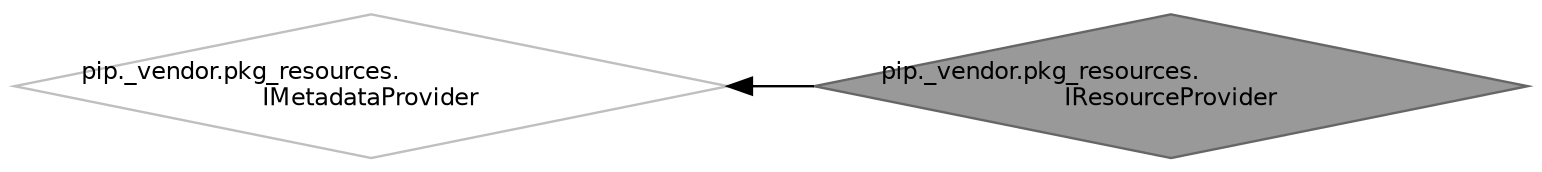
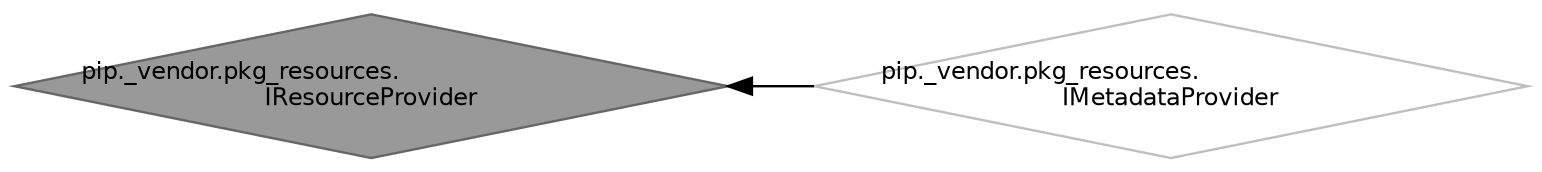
(783, 86) -> (783, 86)
